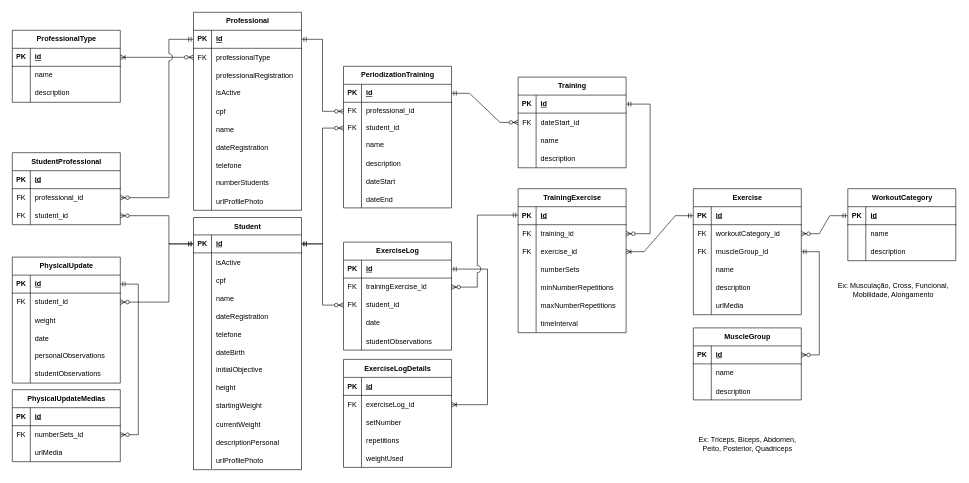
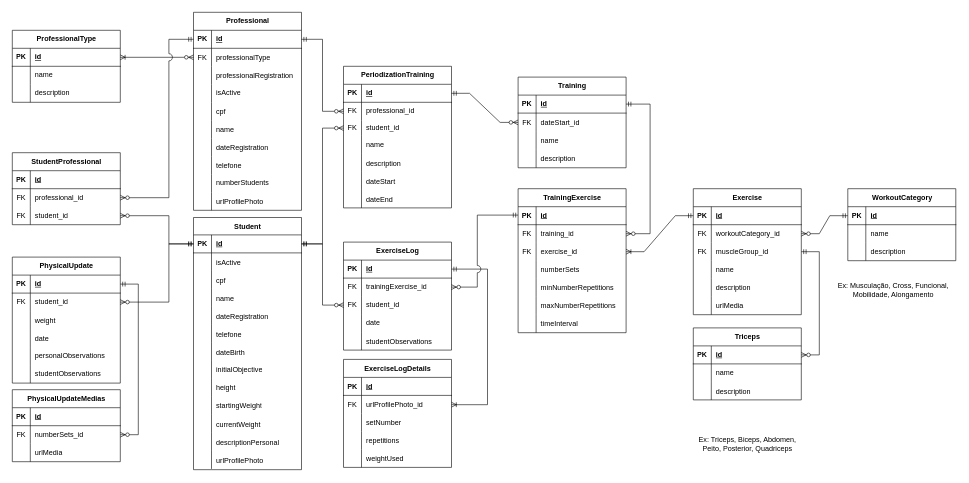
(748, 337) -> (748, 337)
(393, 405) -> (399, 405)
